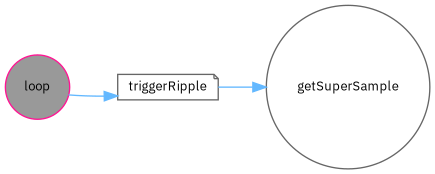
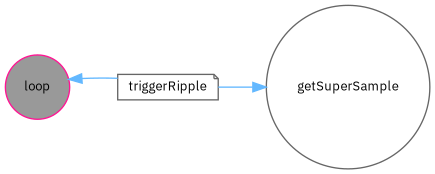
(86, 96) -> (100, 78)
